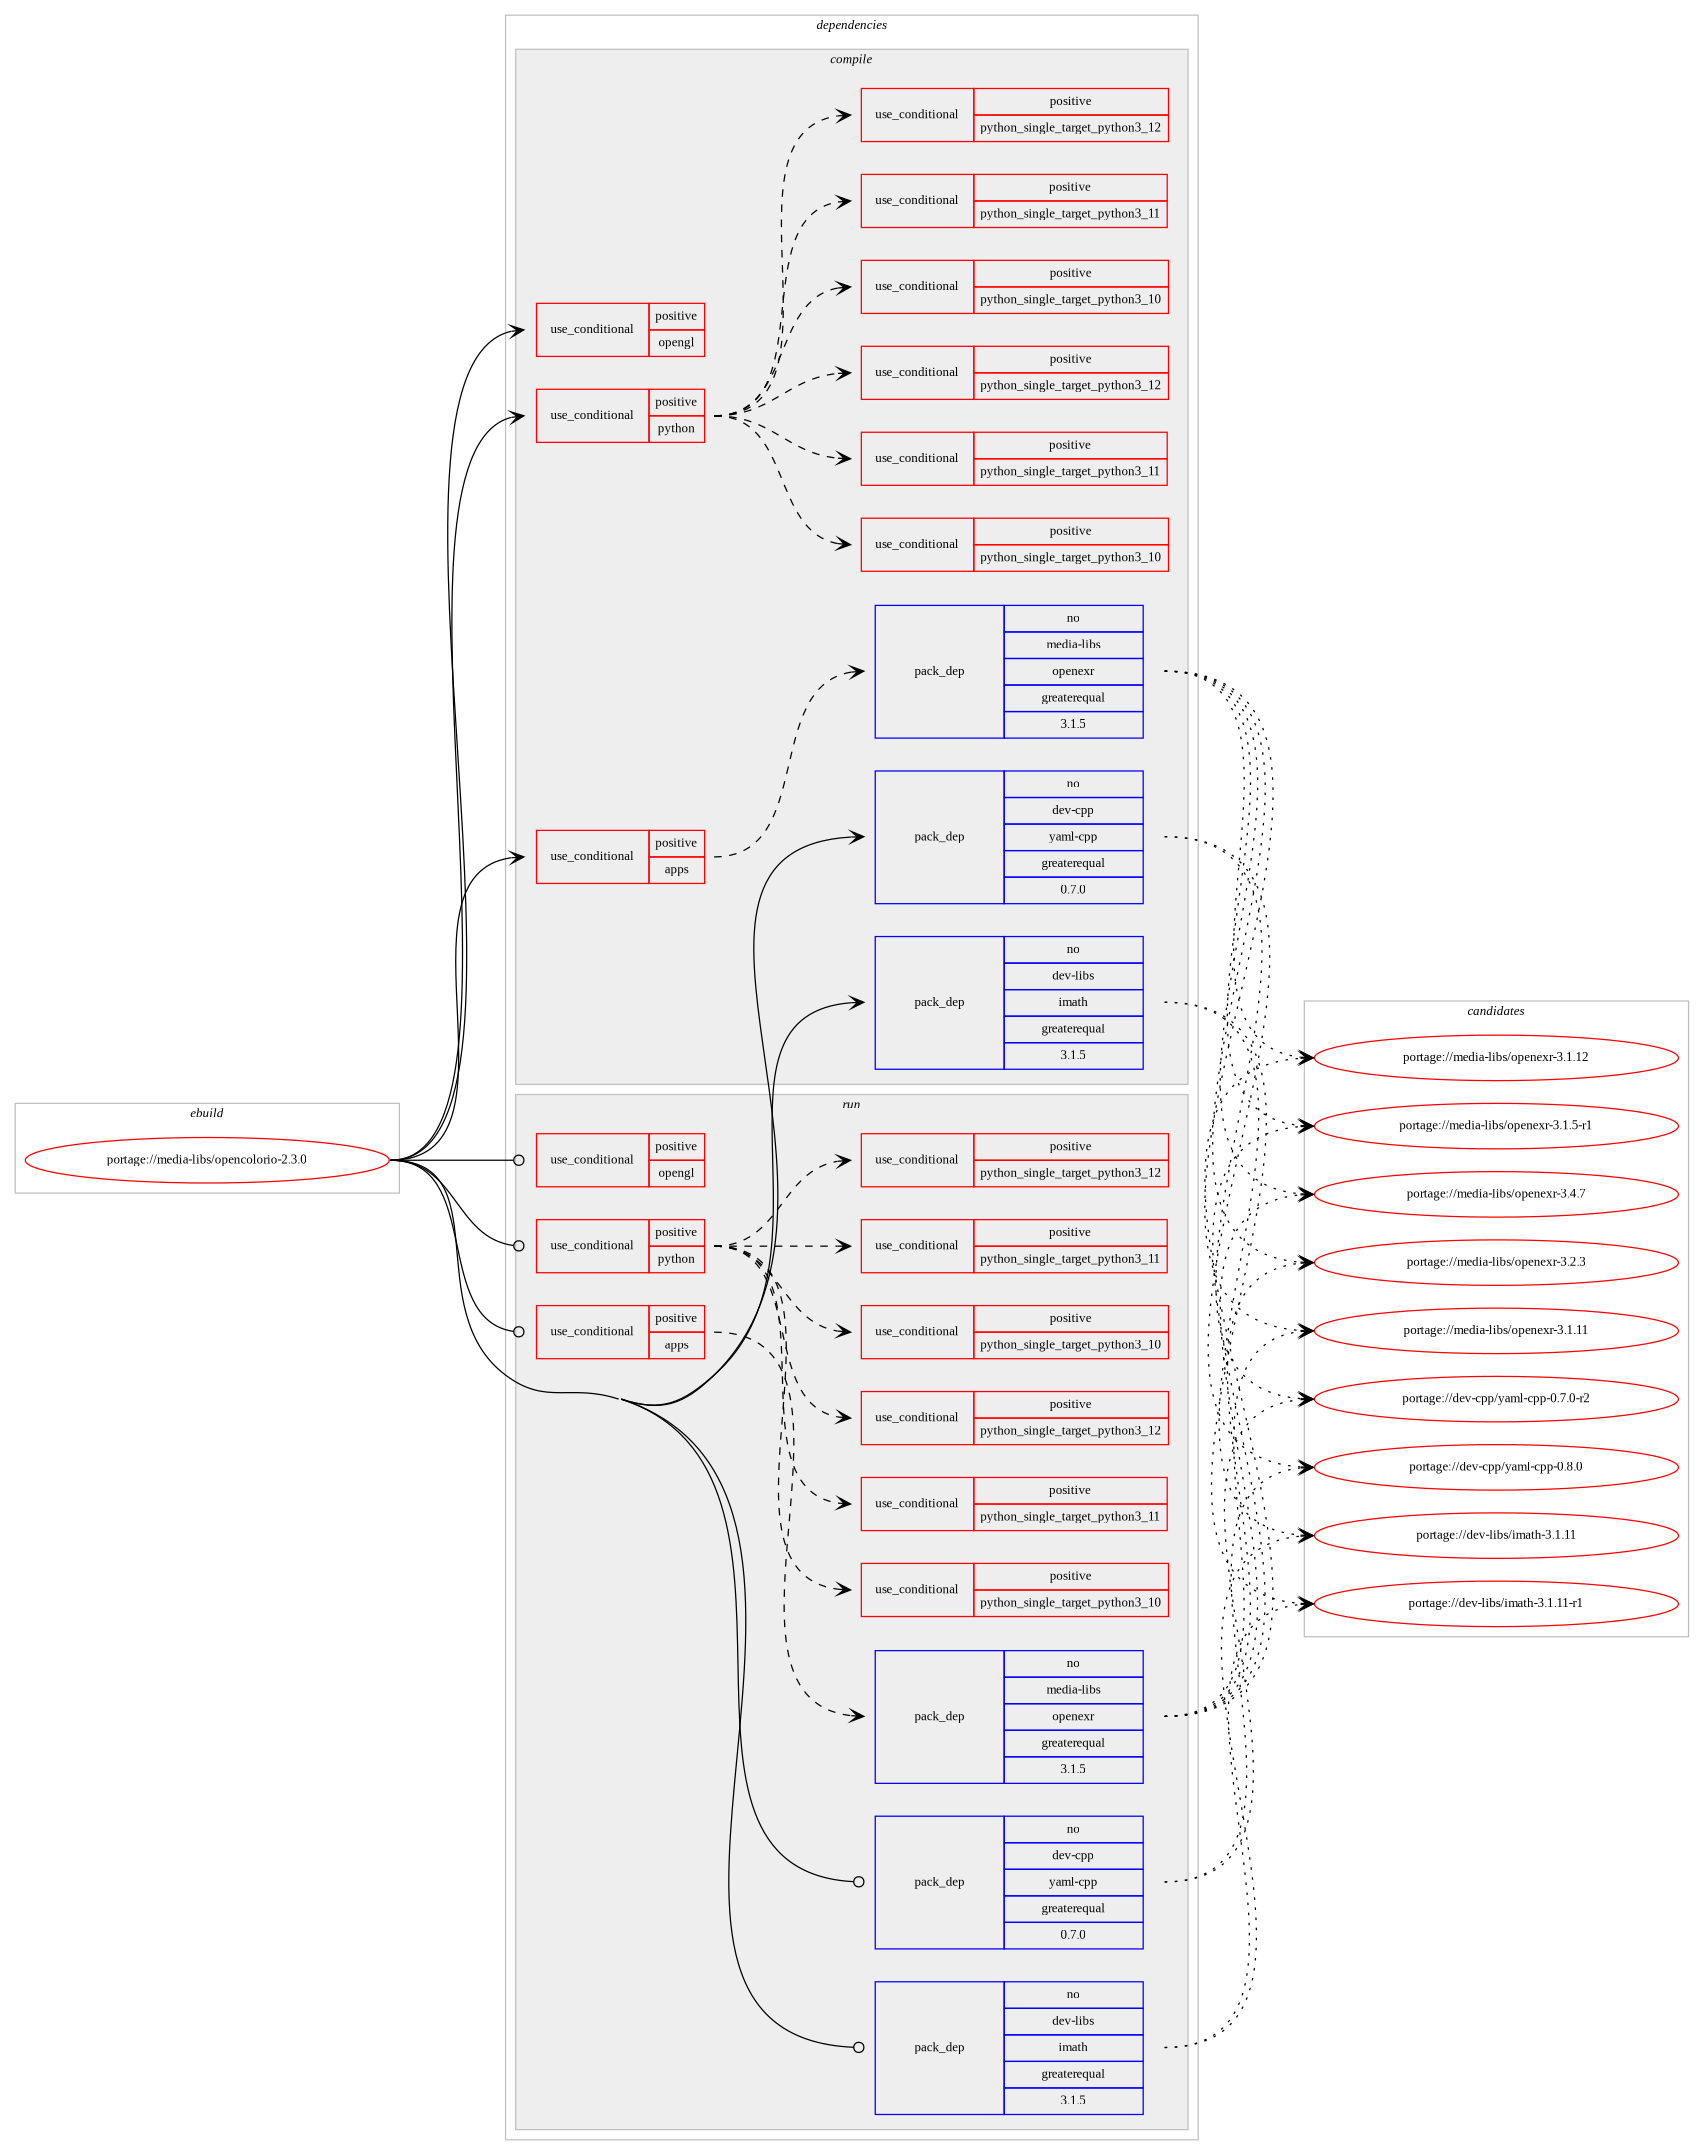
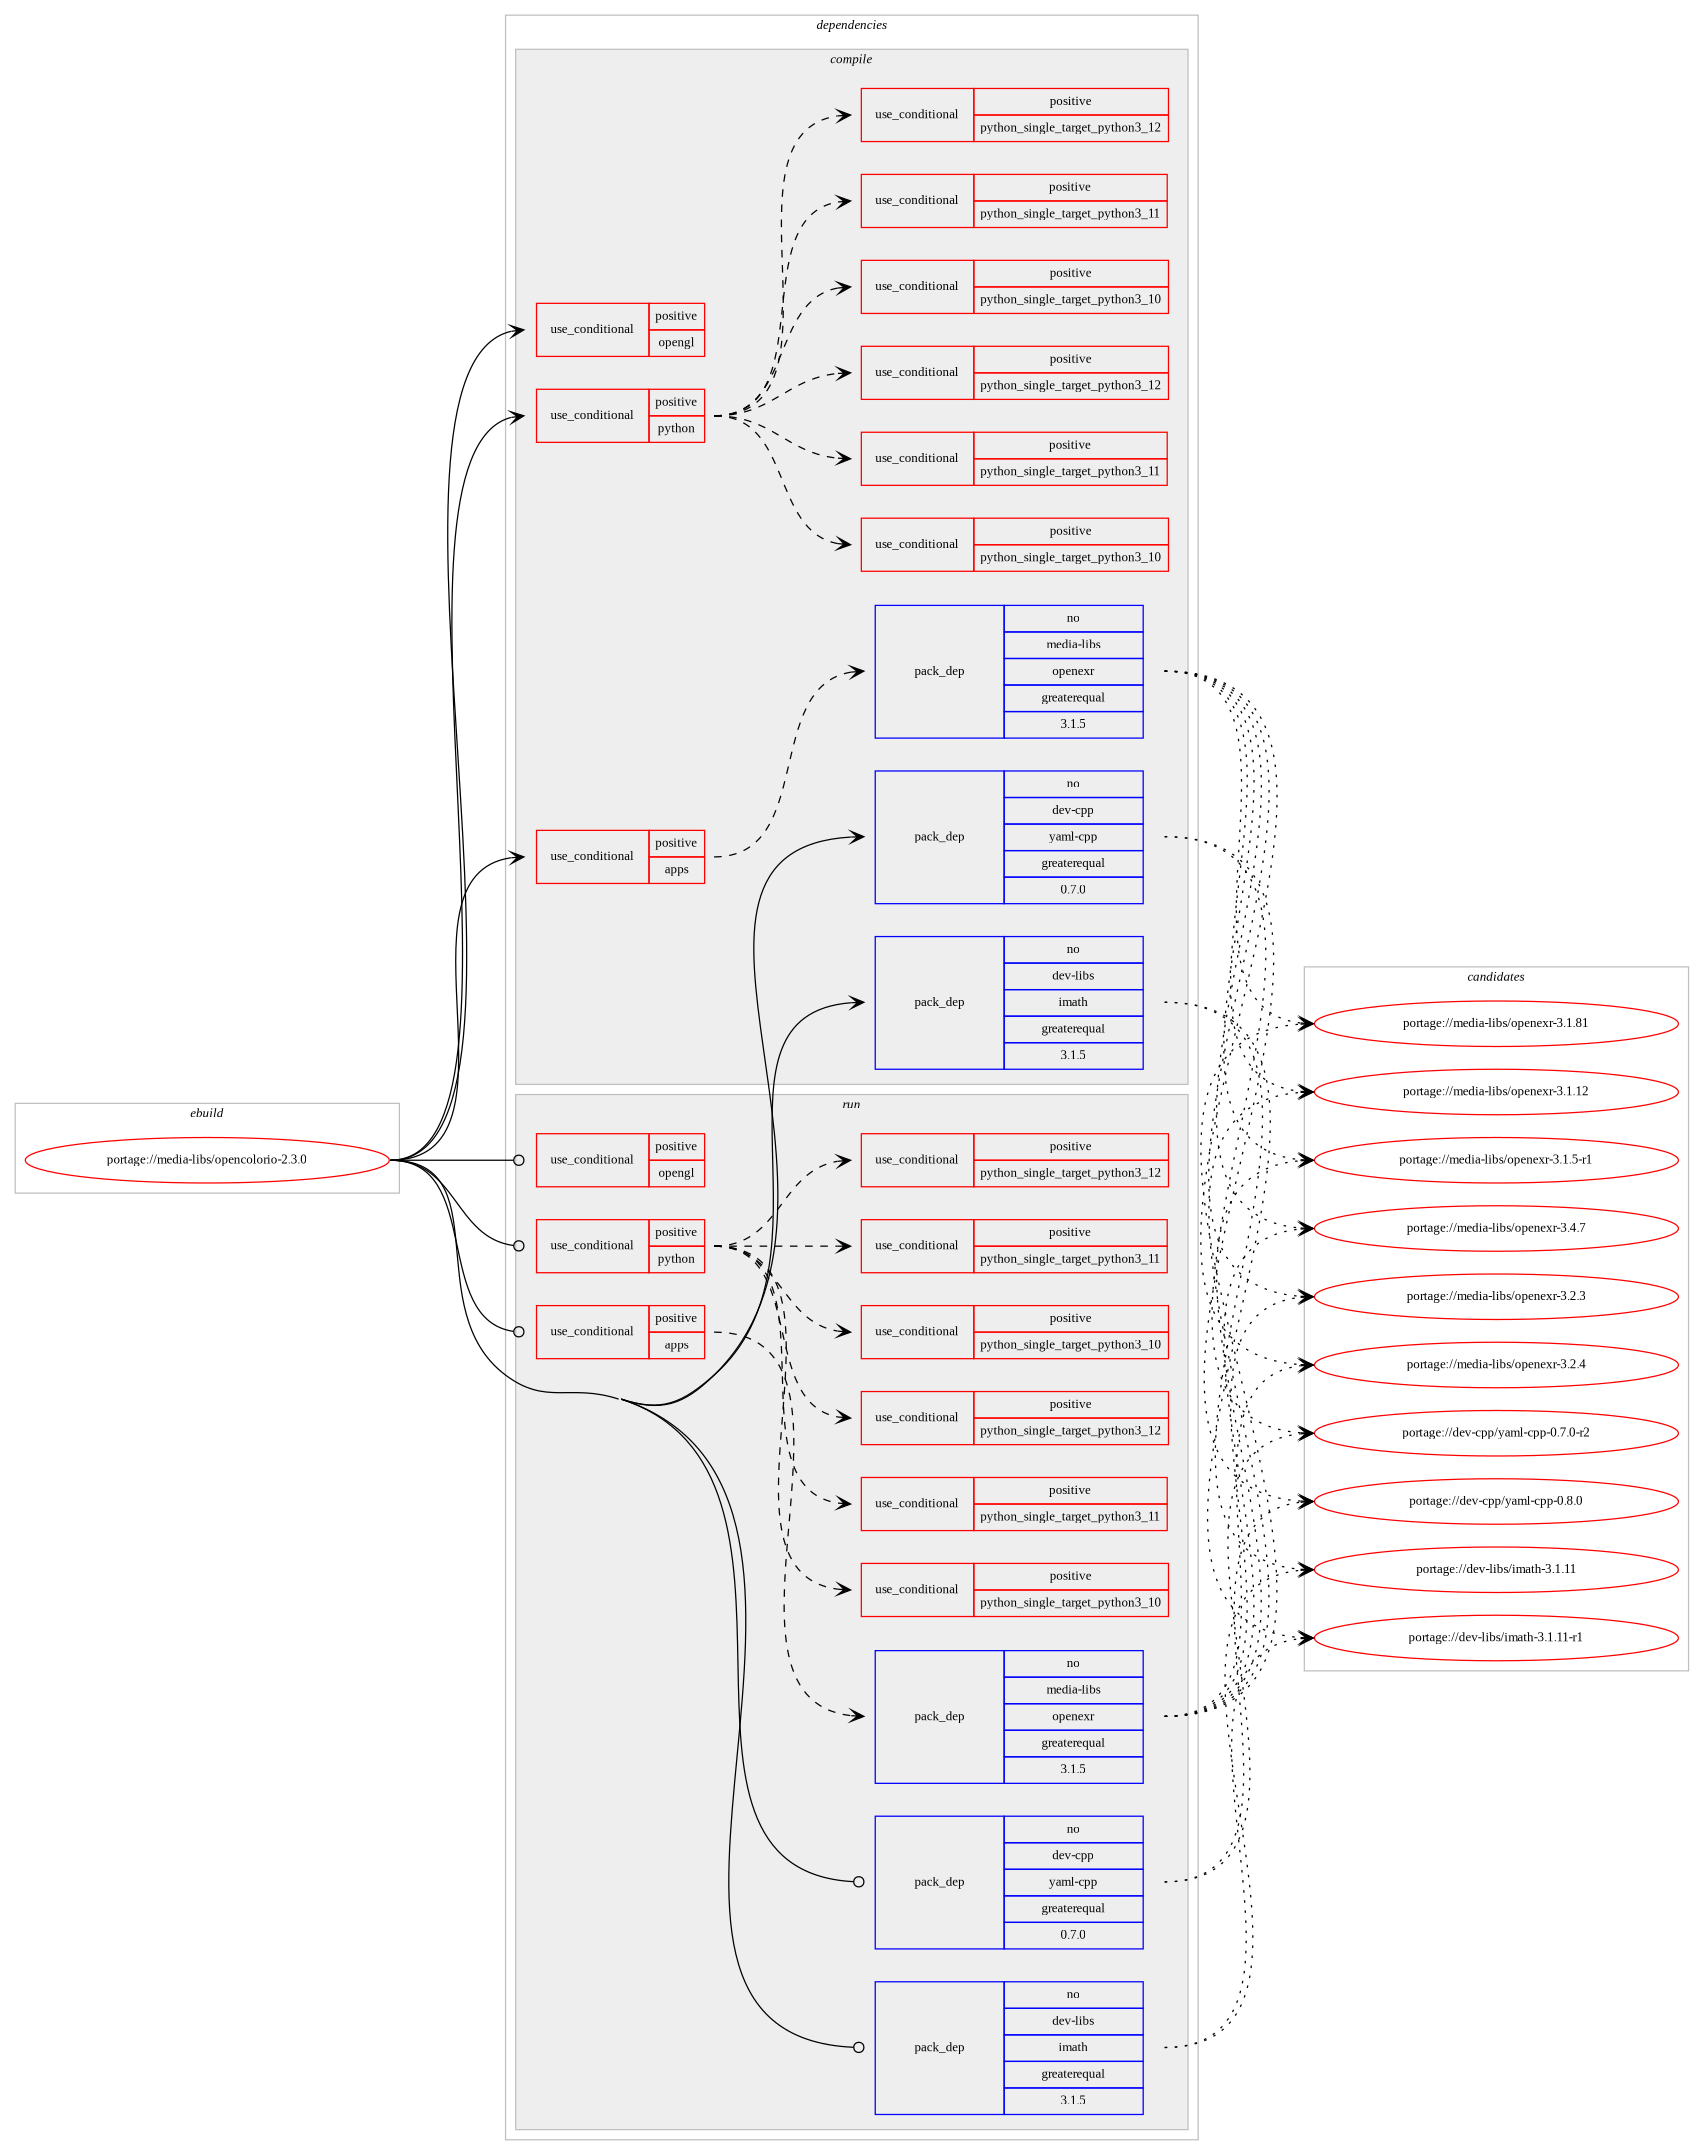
(1496, 1331) -> (1496, 1024)
none -> (1496, 1365)
